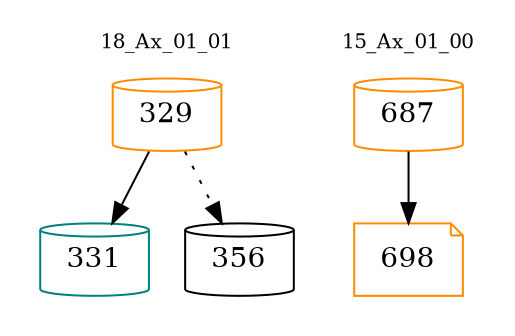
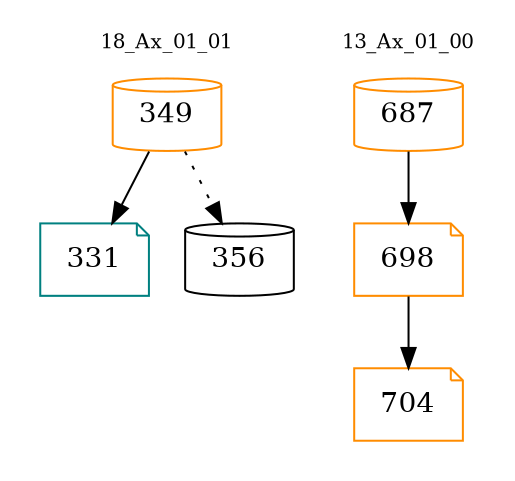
(409, 43) -> (409, 43)
(167, 115) -> (167, 115)
(95, 260) -> (95, 260)
none -> (409, 405)
